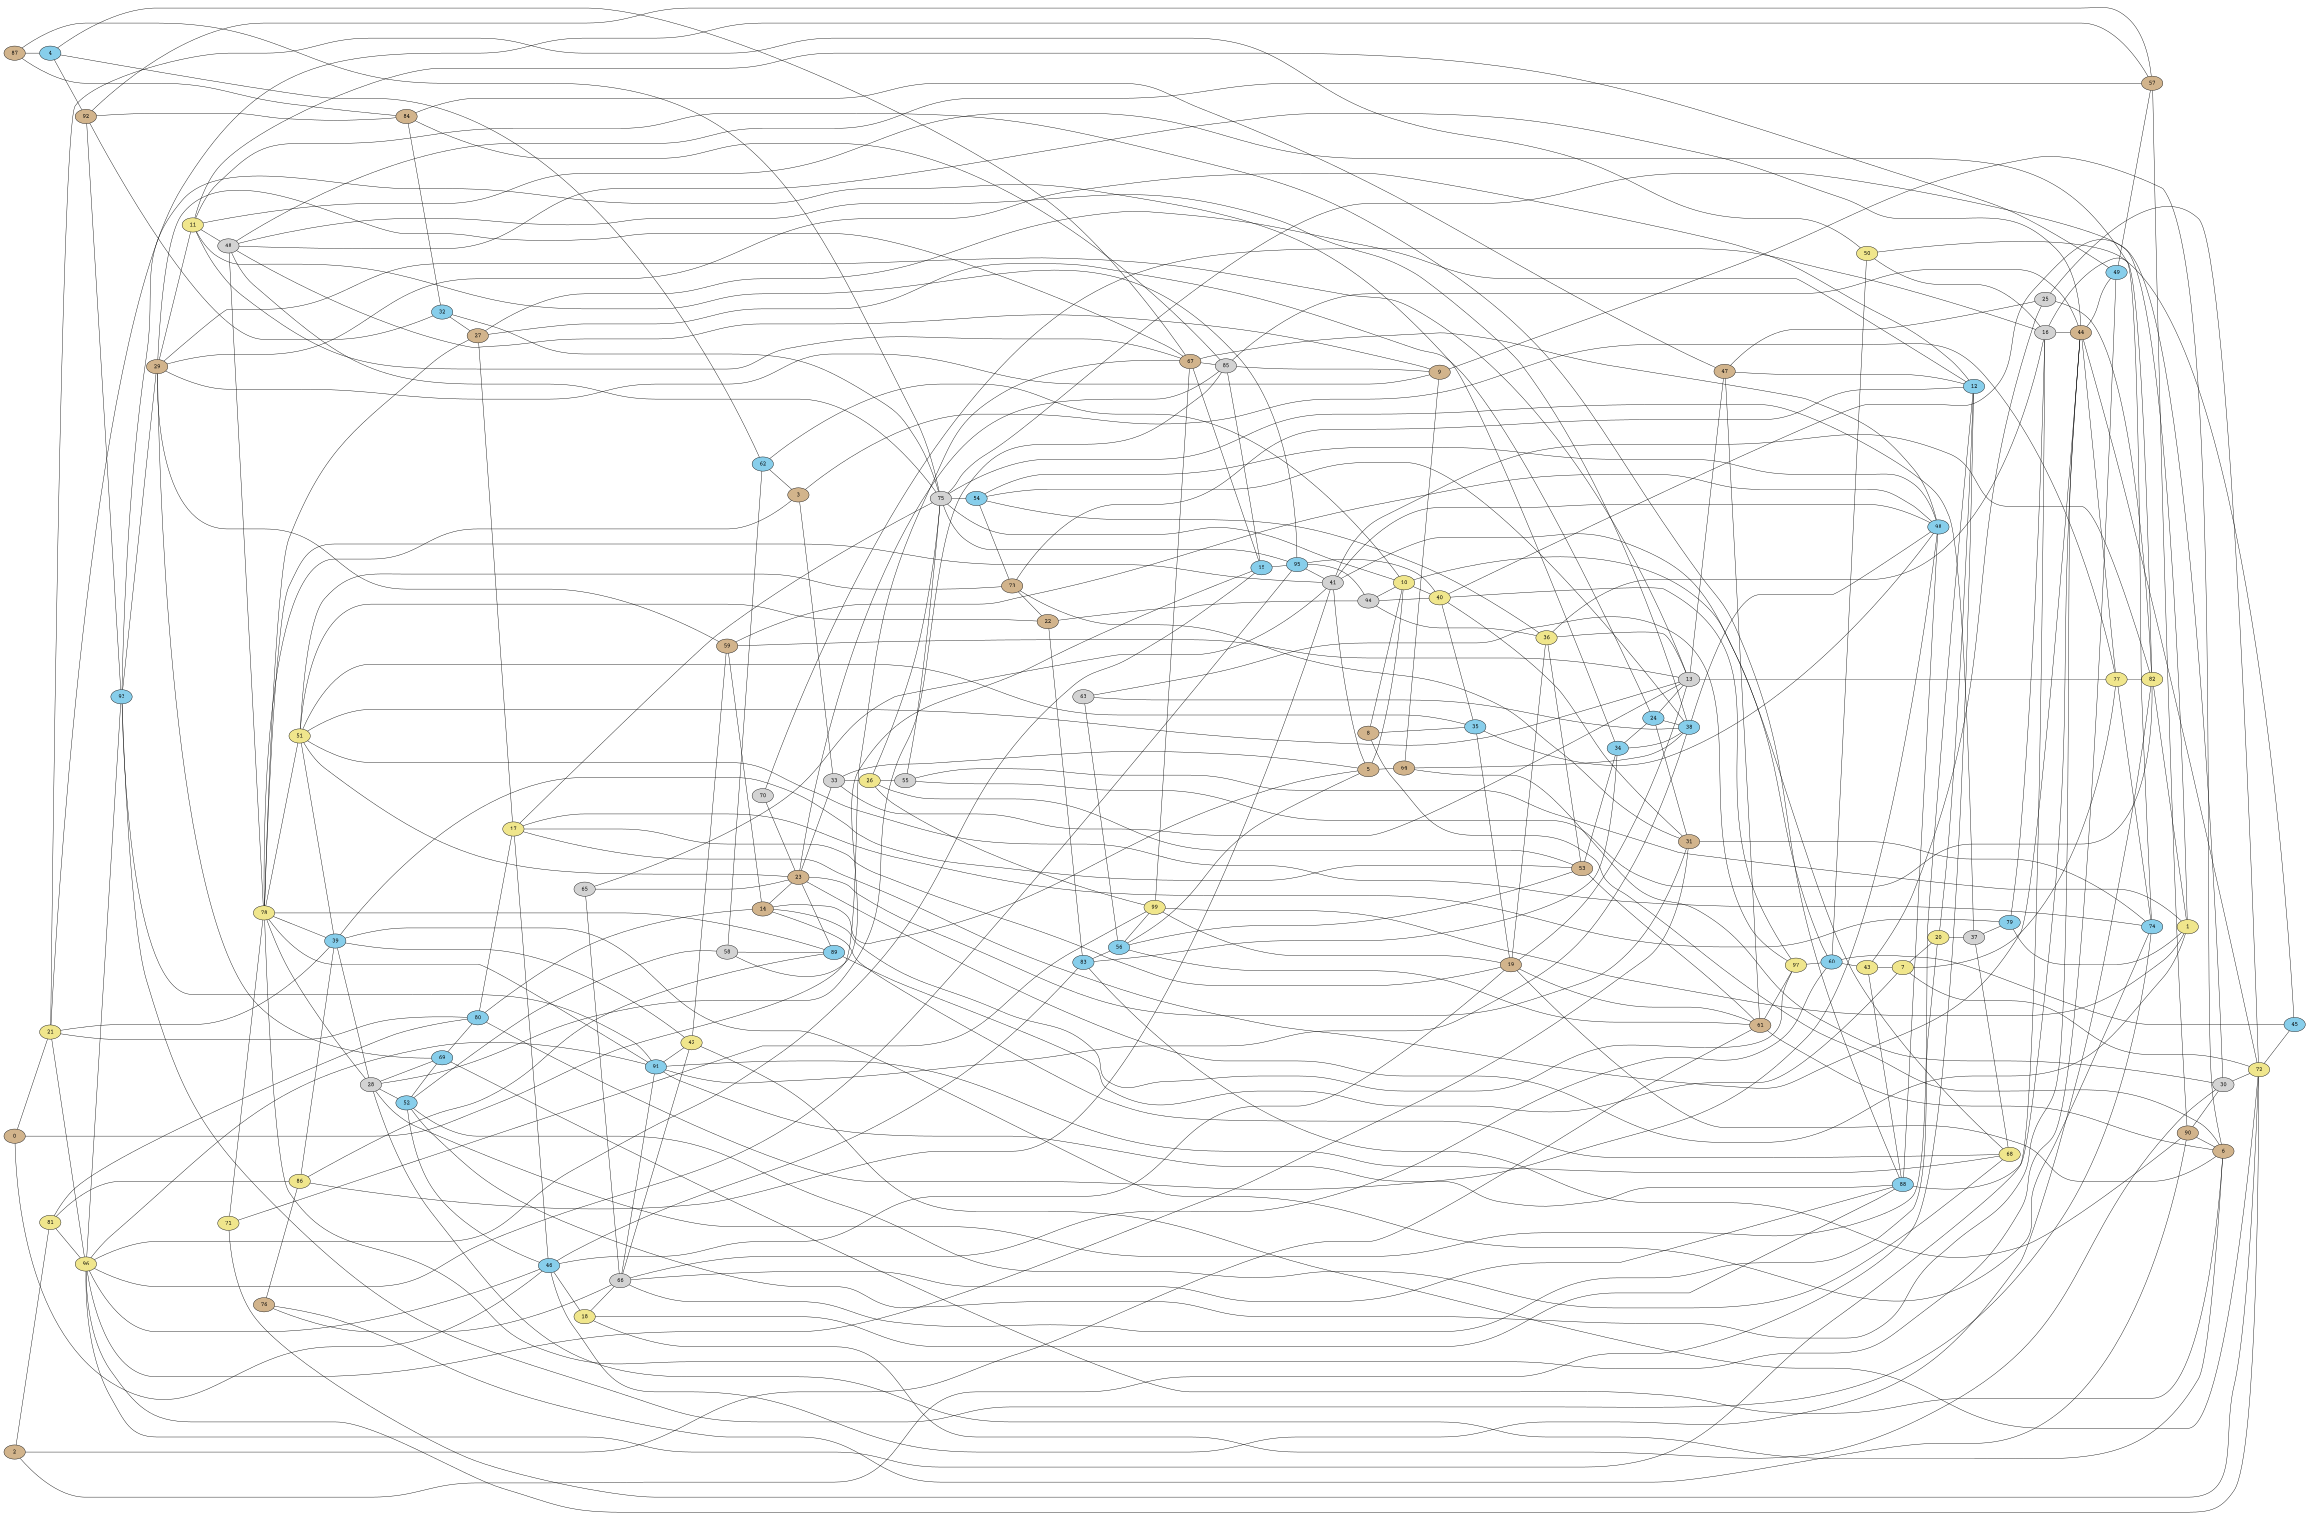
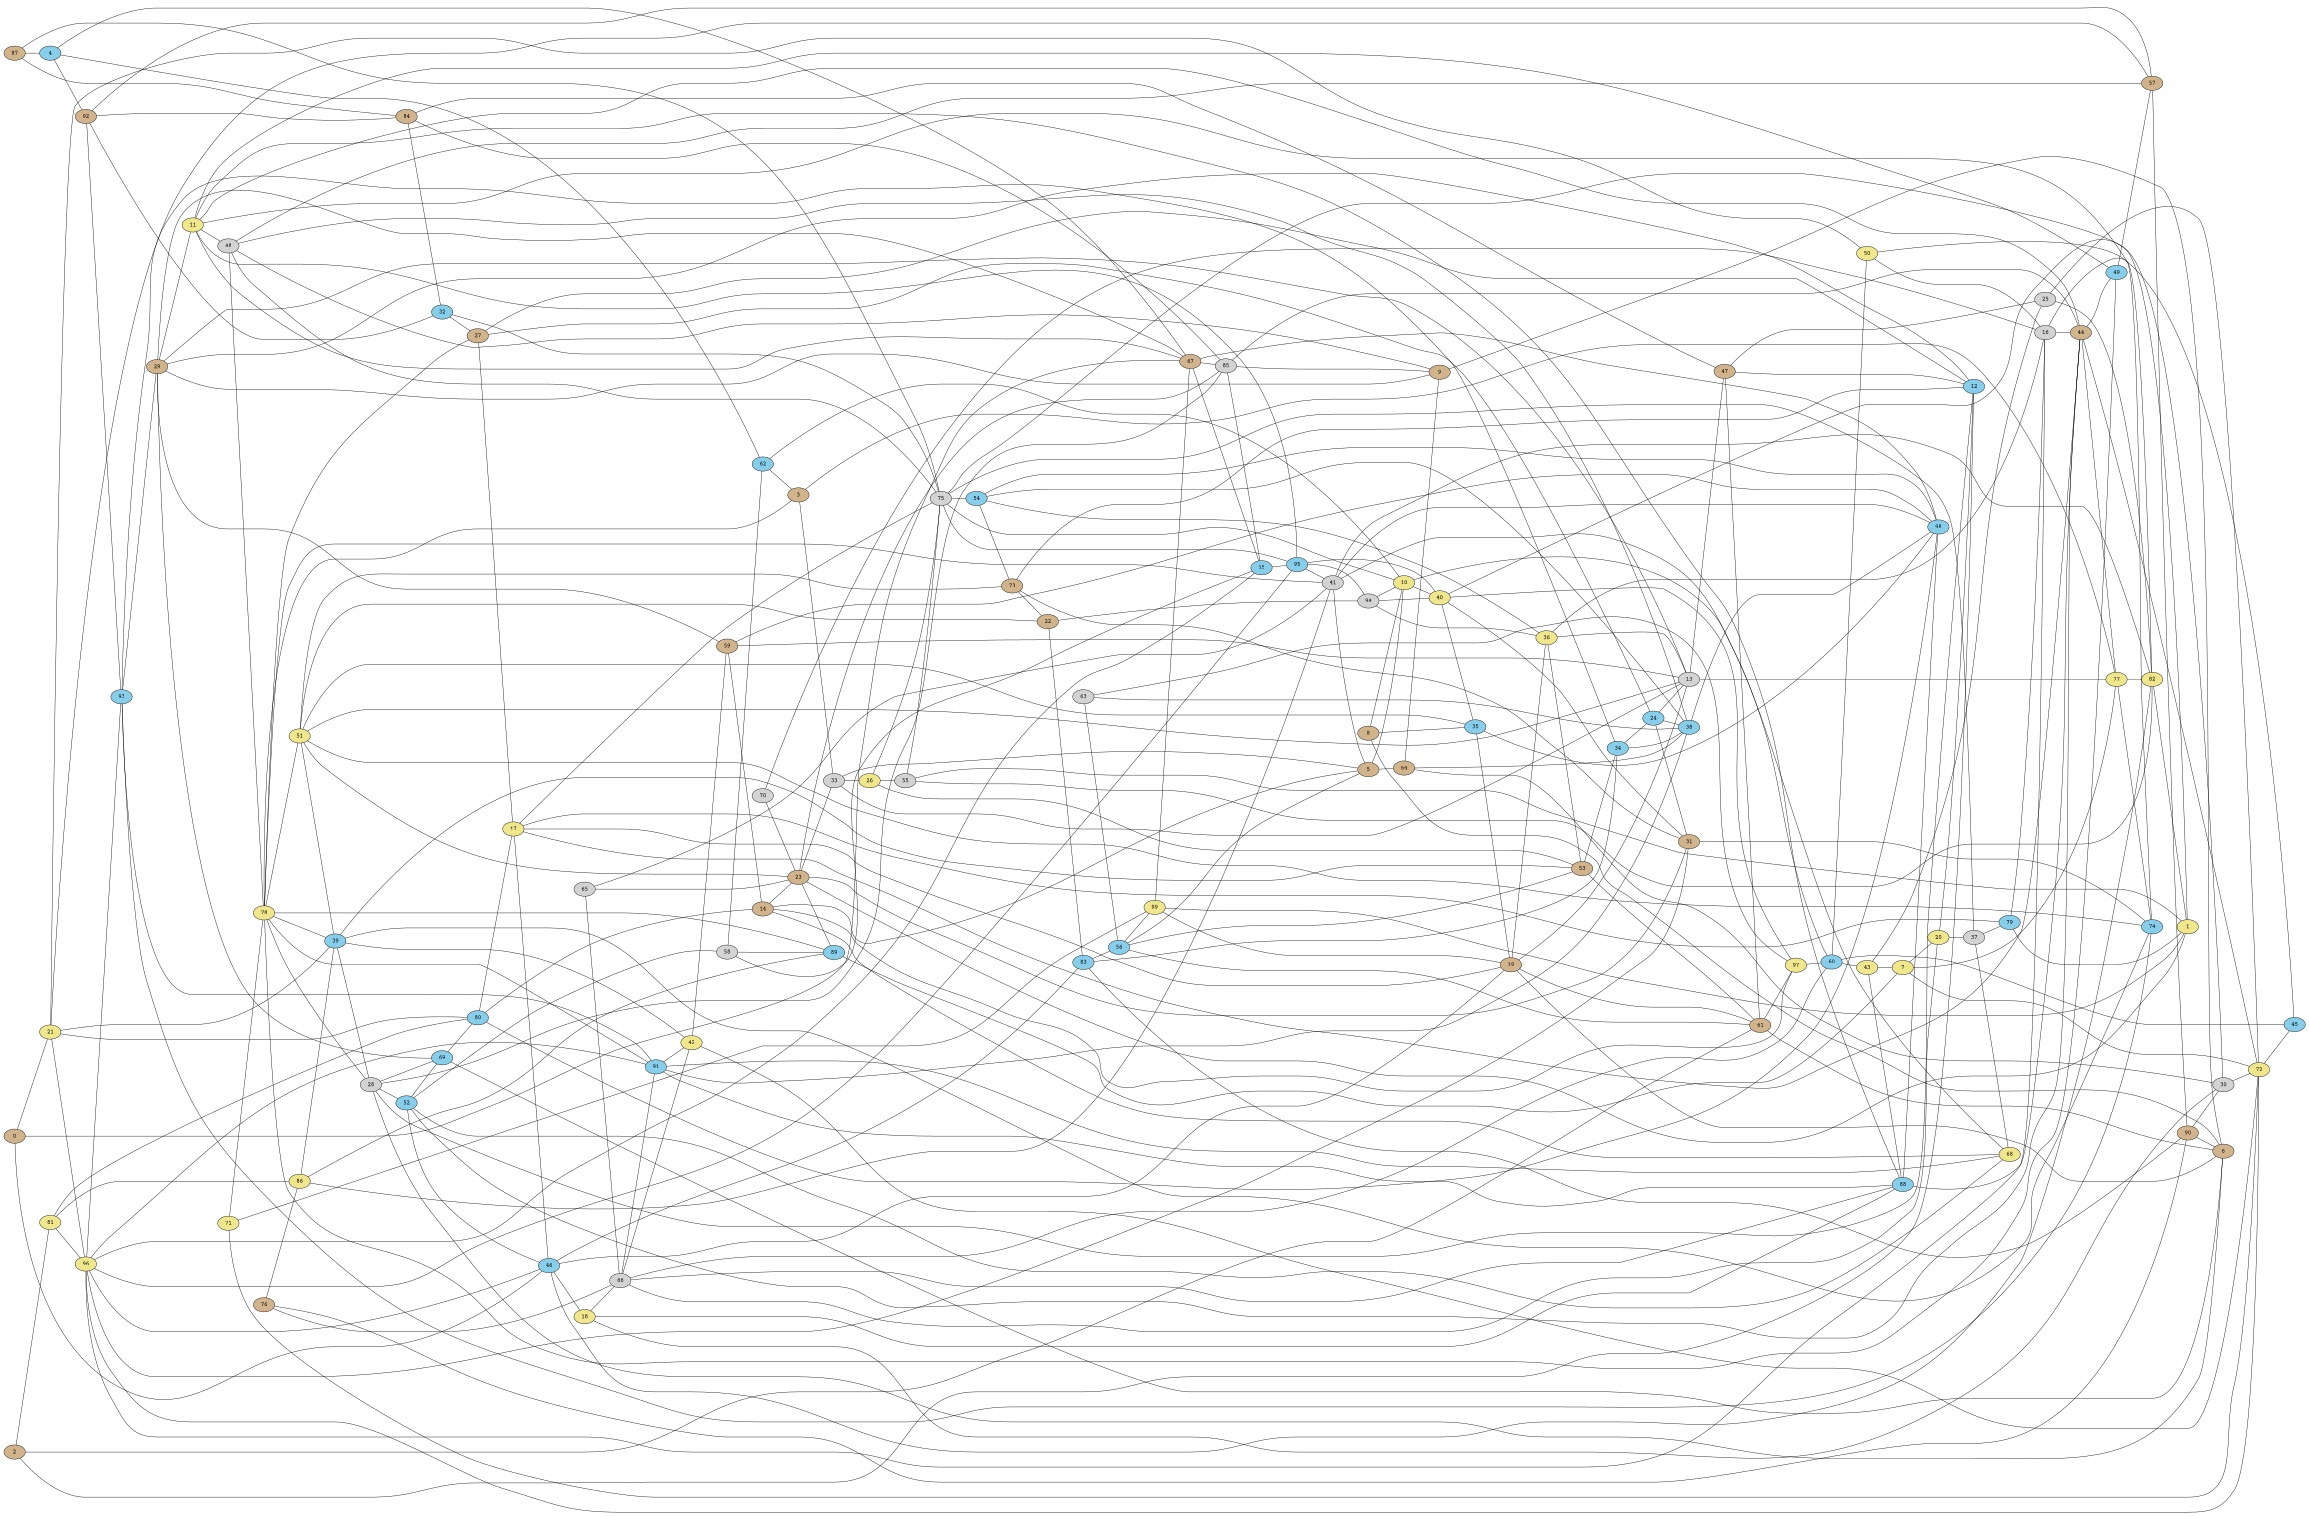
(1144, 134) -> (1158, 69)
(1004, 859) -> none
